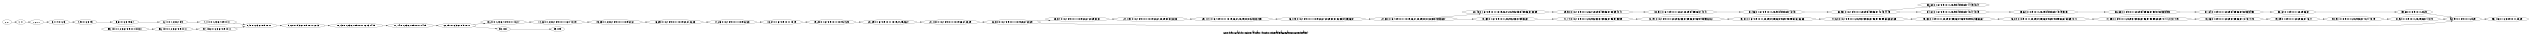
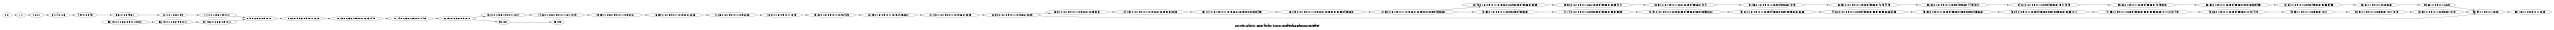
(1908, 12) -> (1998, 5)
